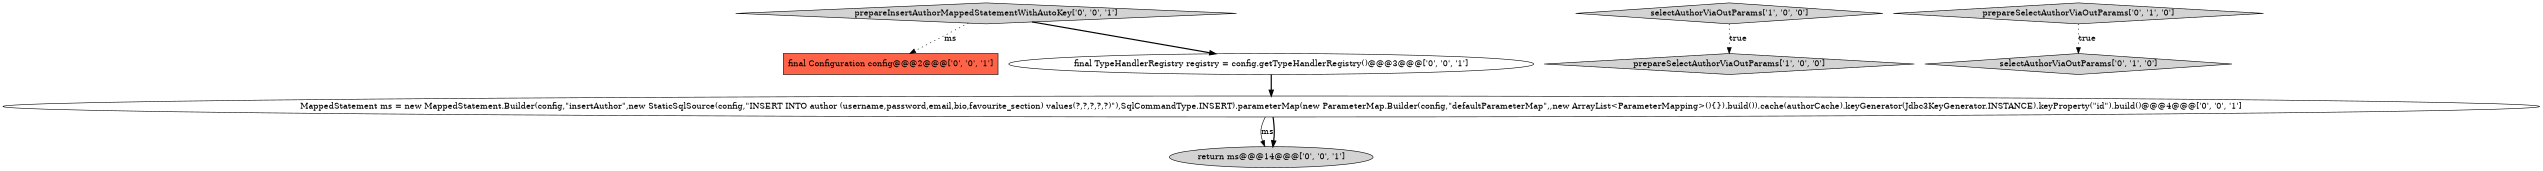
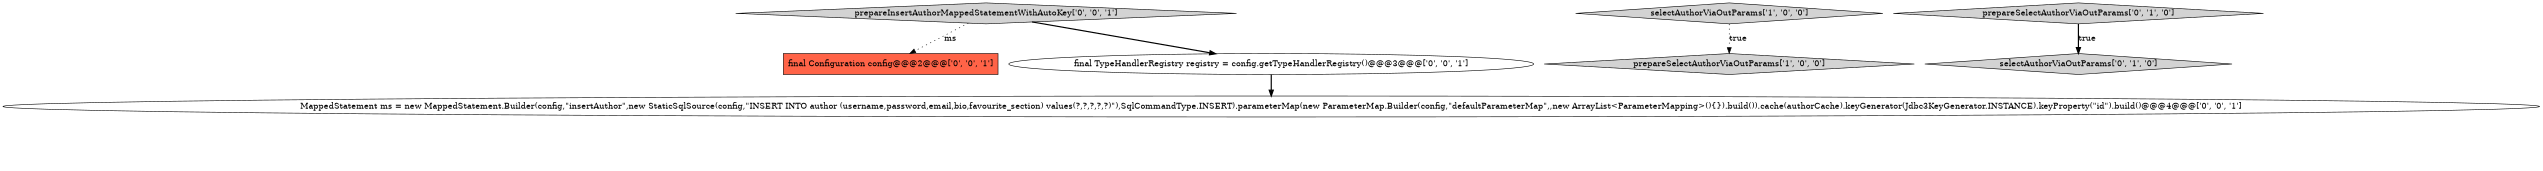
(2078, 36) -> (2078, 36)
(1271, 157) -> none
